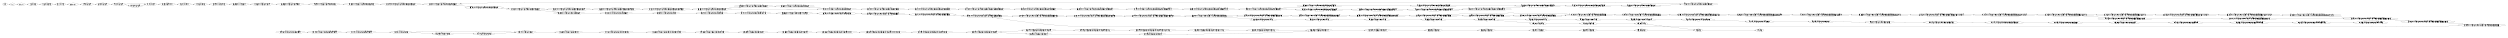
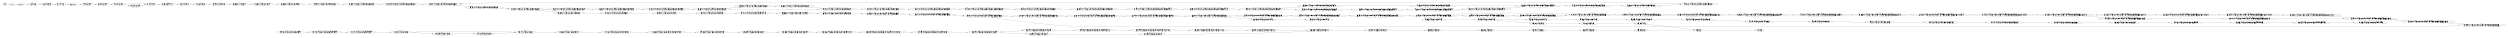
(1378, 20) -> none
